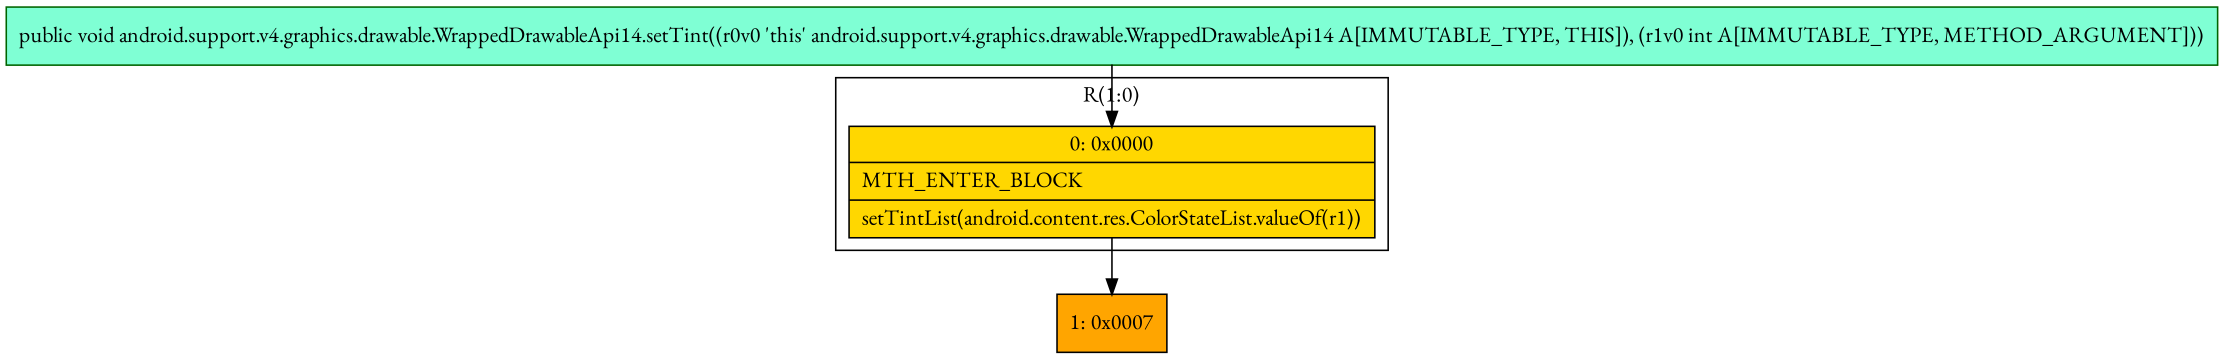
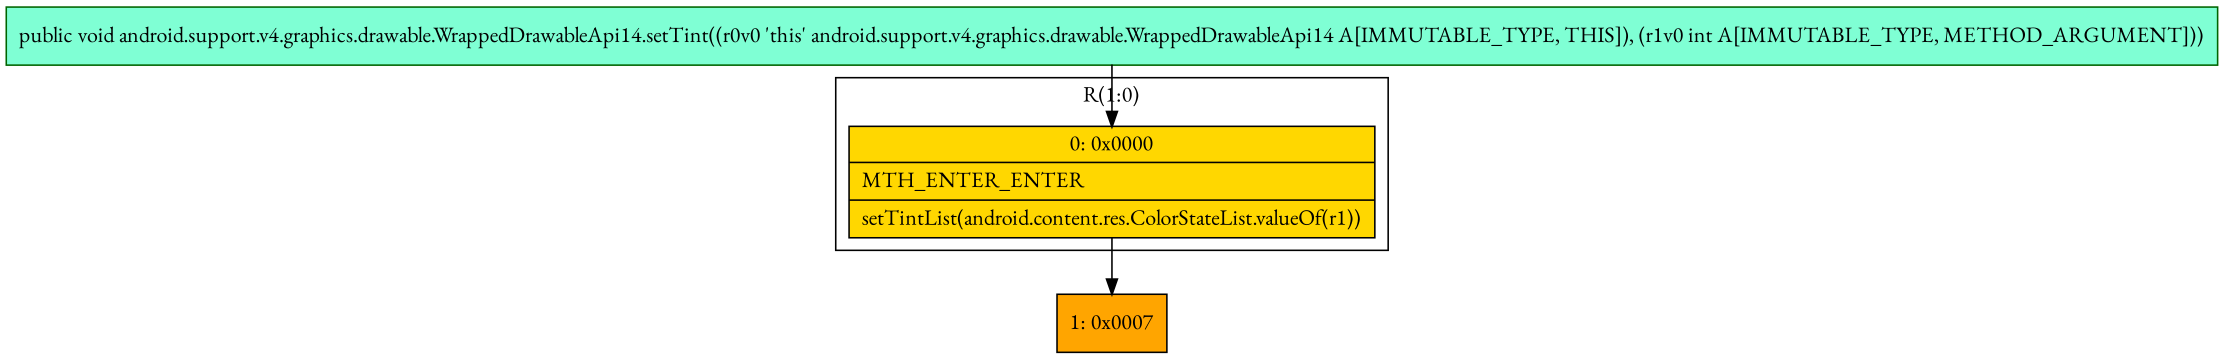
(973, 180) -> (973, 180)
